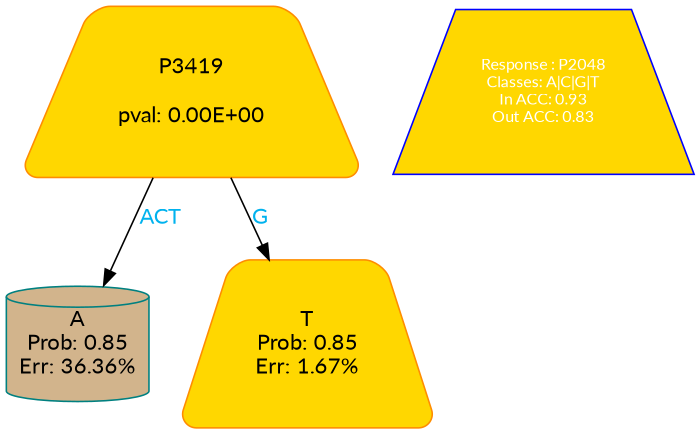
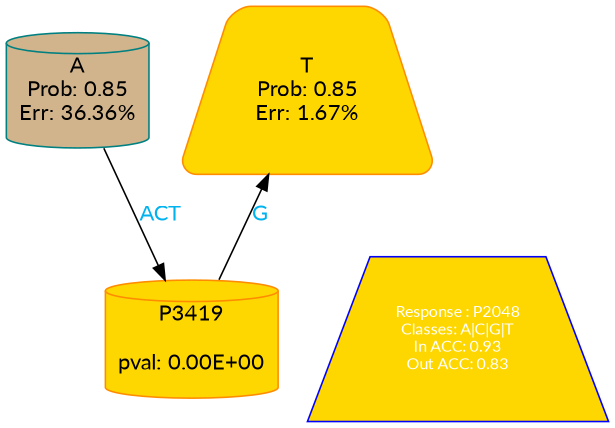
(192, 92) -> (192, 339)
(132, 224) -> (131, 207)
